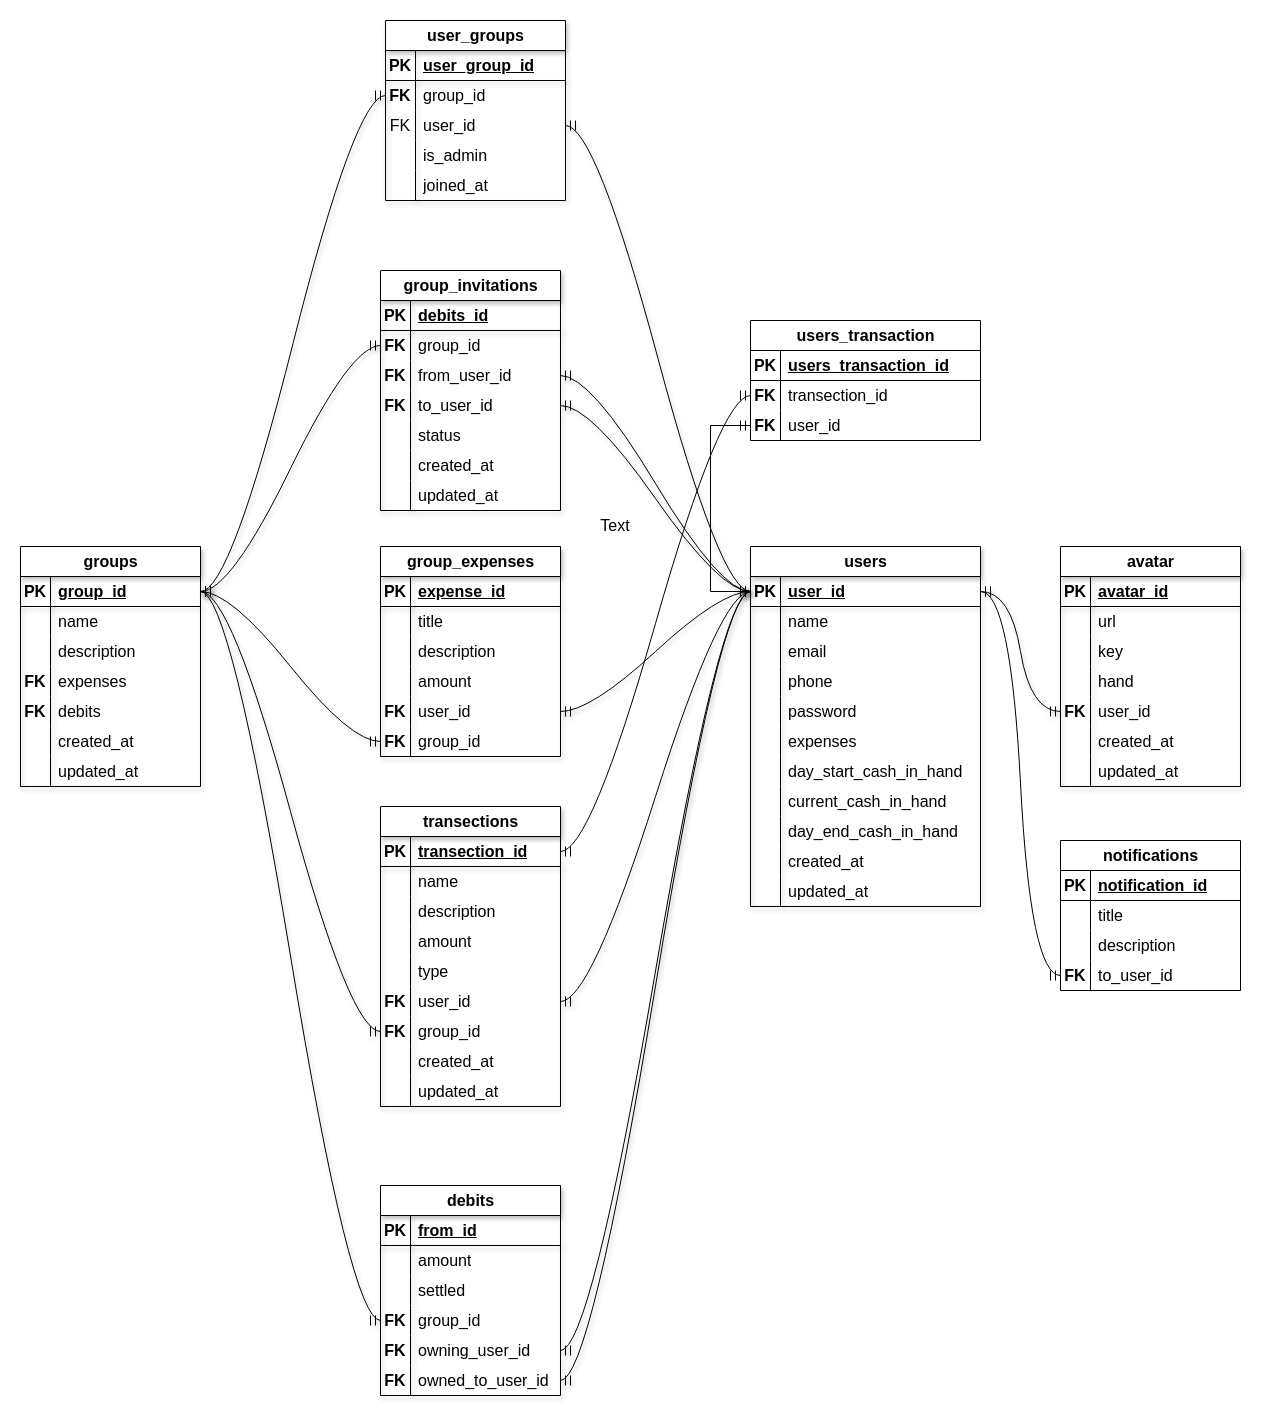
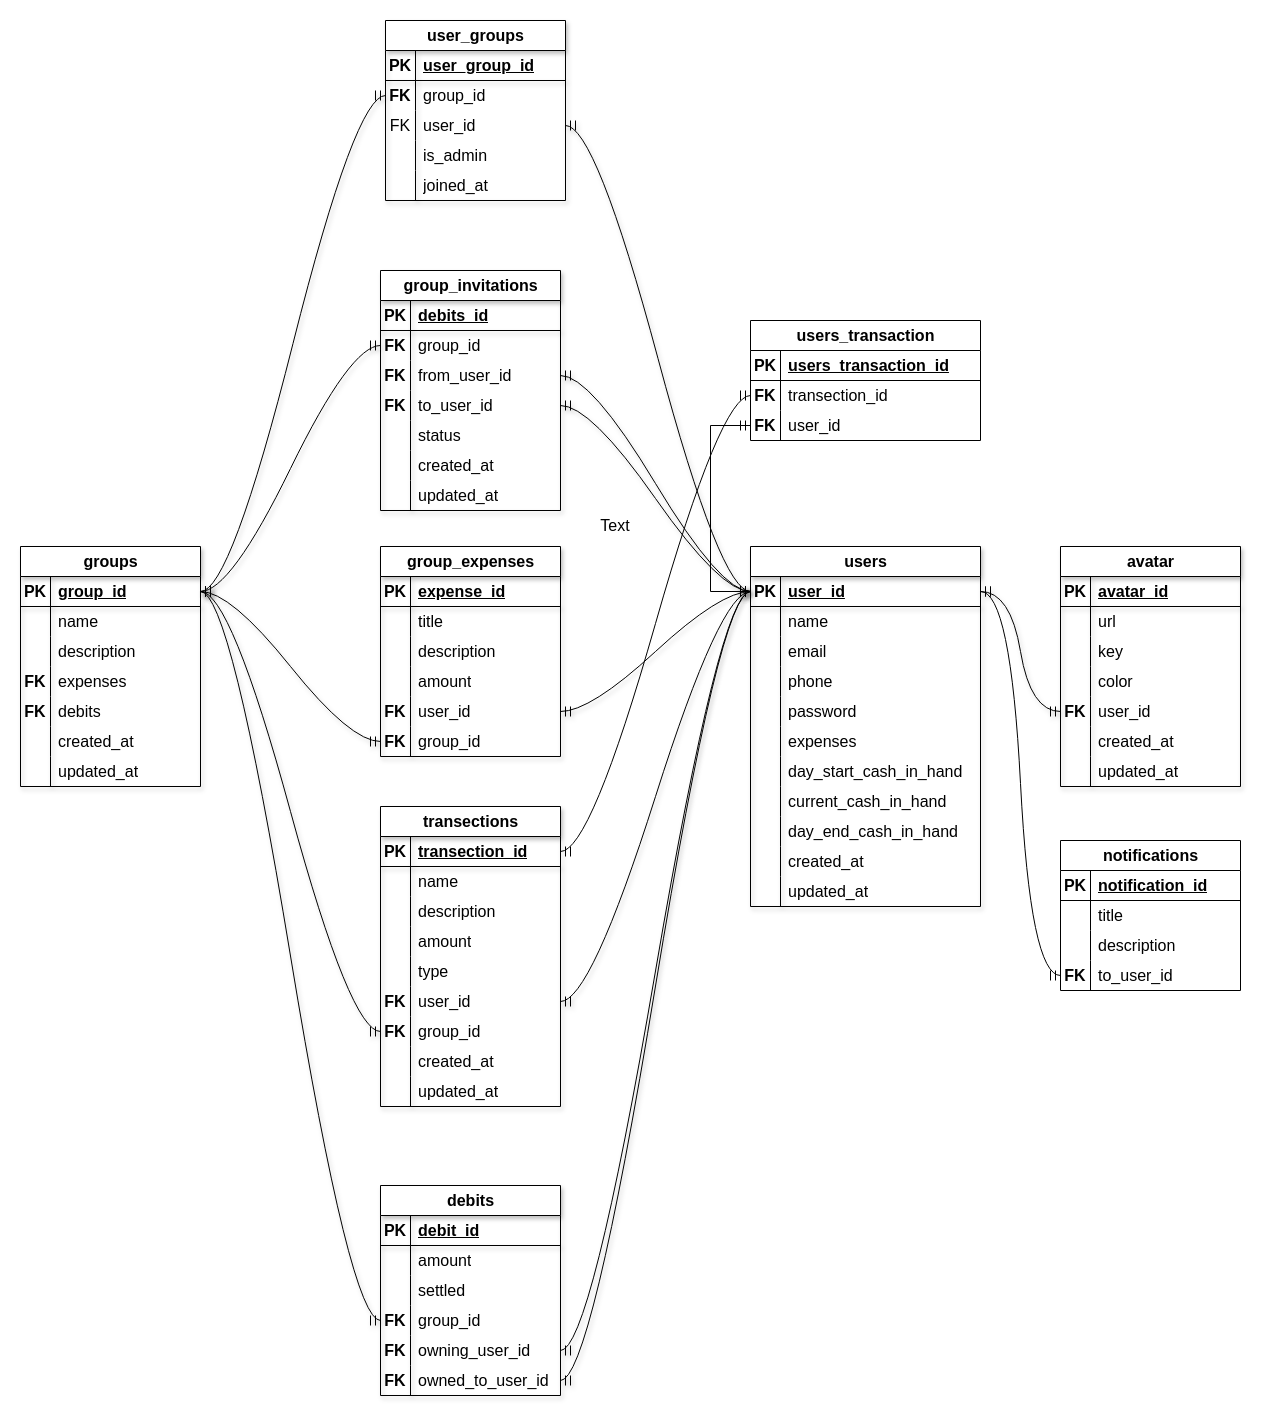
(1116, 682) -> (1119, 682)
(448, 1231) -> (450, 1231)
